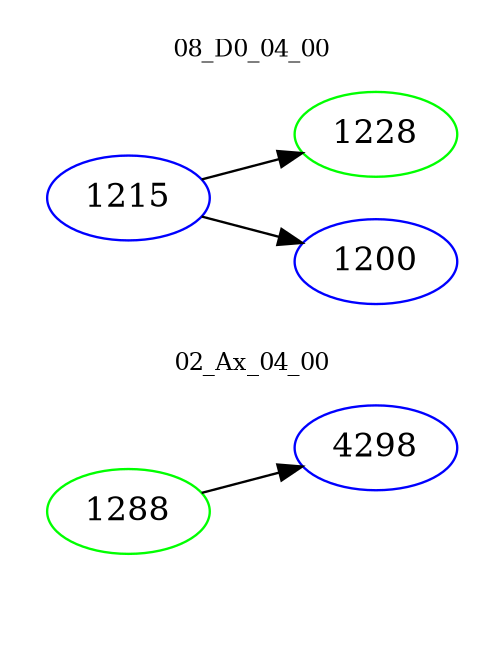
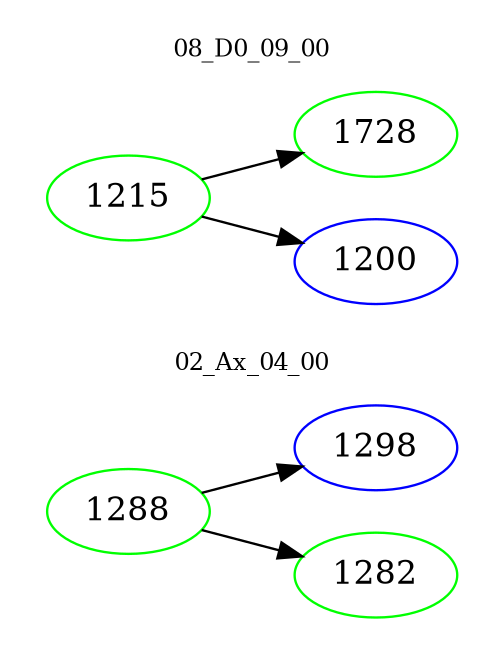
(252, 51) -> (252, 51)
(376, 134) -> (376, 134)
(128, 198) -> (128, 198)
(376, 448) -> (376, 448)
none -> (376, 575)
